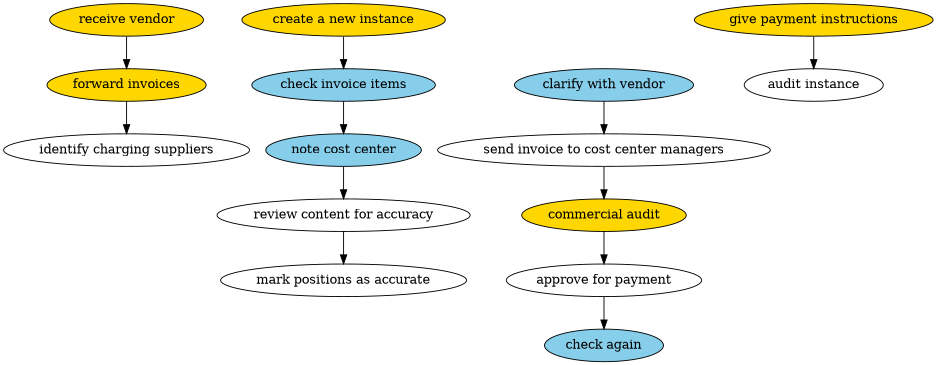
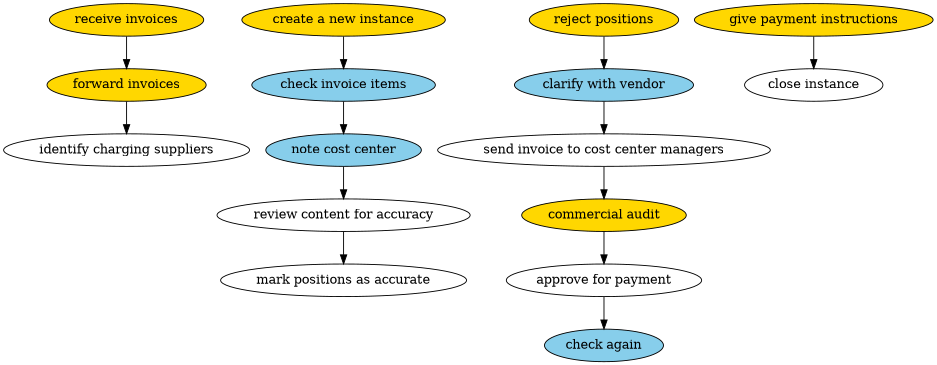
(127, 20) -> (127, 20)
none -> (604, 20)
(814, 85) -> (814, 85)
